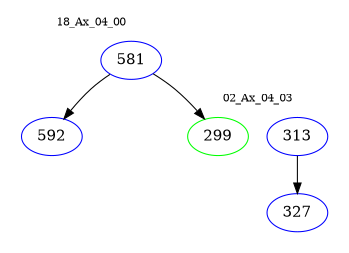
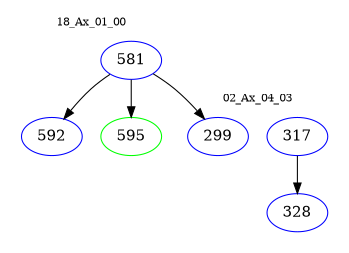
(92, 23) -> (92, 23)
none -> (131, 137)
(218, 137) -> (218, 137)
(297, 137) -> (297, 137)
(297, 213) -> (297, 213)
